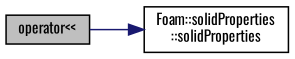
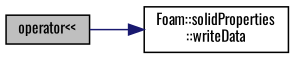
(216, 30) -> (216, 30)
